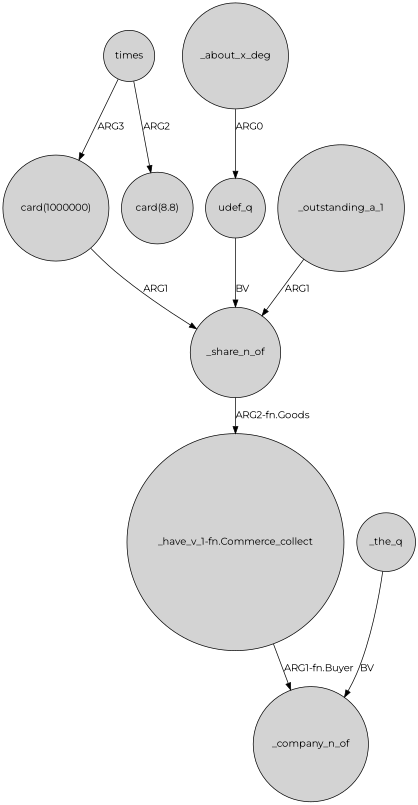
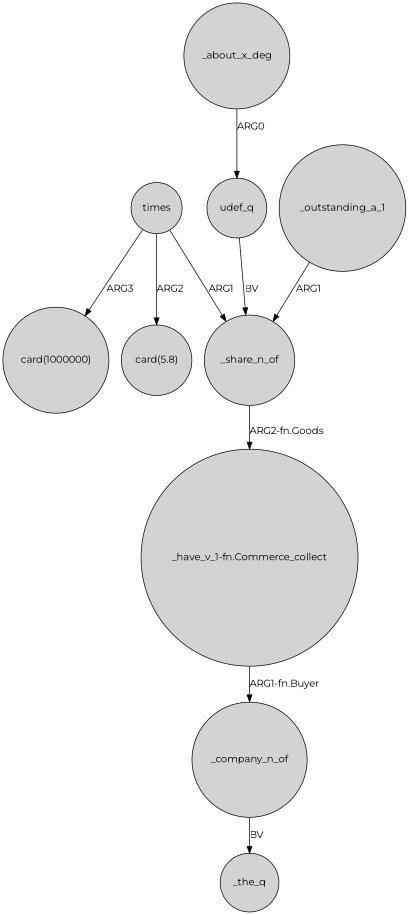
(157, 208) -> (157, 360)
(138, 290) -> (196, 273)
(370, 633) -> (250, 832)
